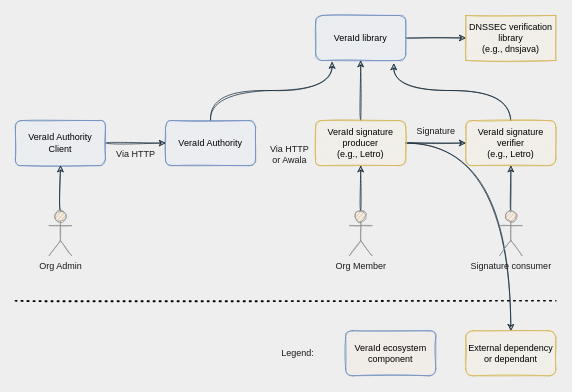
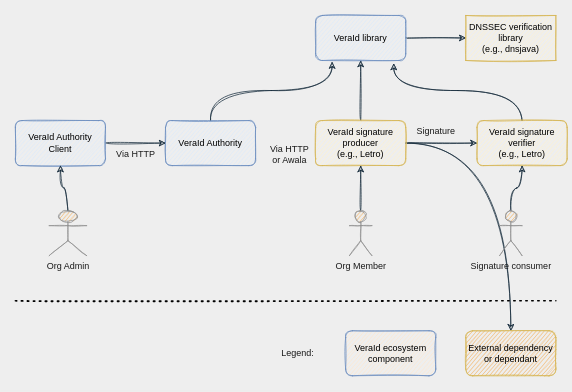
(510, 143) -> (522, 143)
(60, 233) -> (68, 233)
(510, 353) -> (510, 353)
